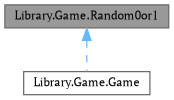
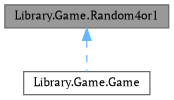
(87, 16) -> (87, 16)
